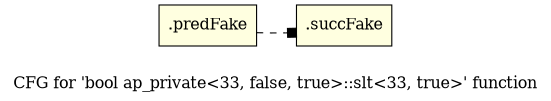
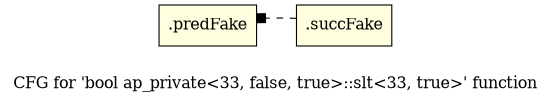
(271, 33) -> (282, 18)
